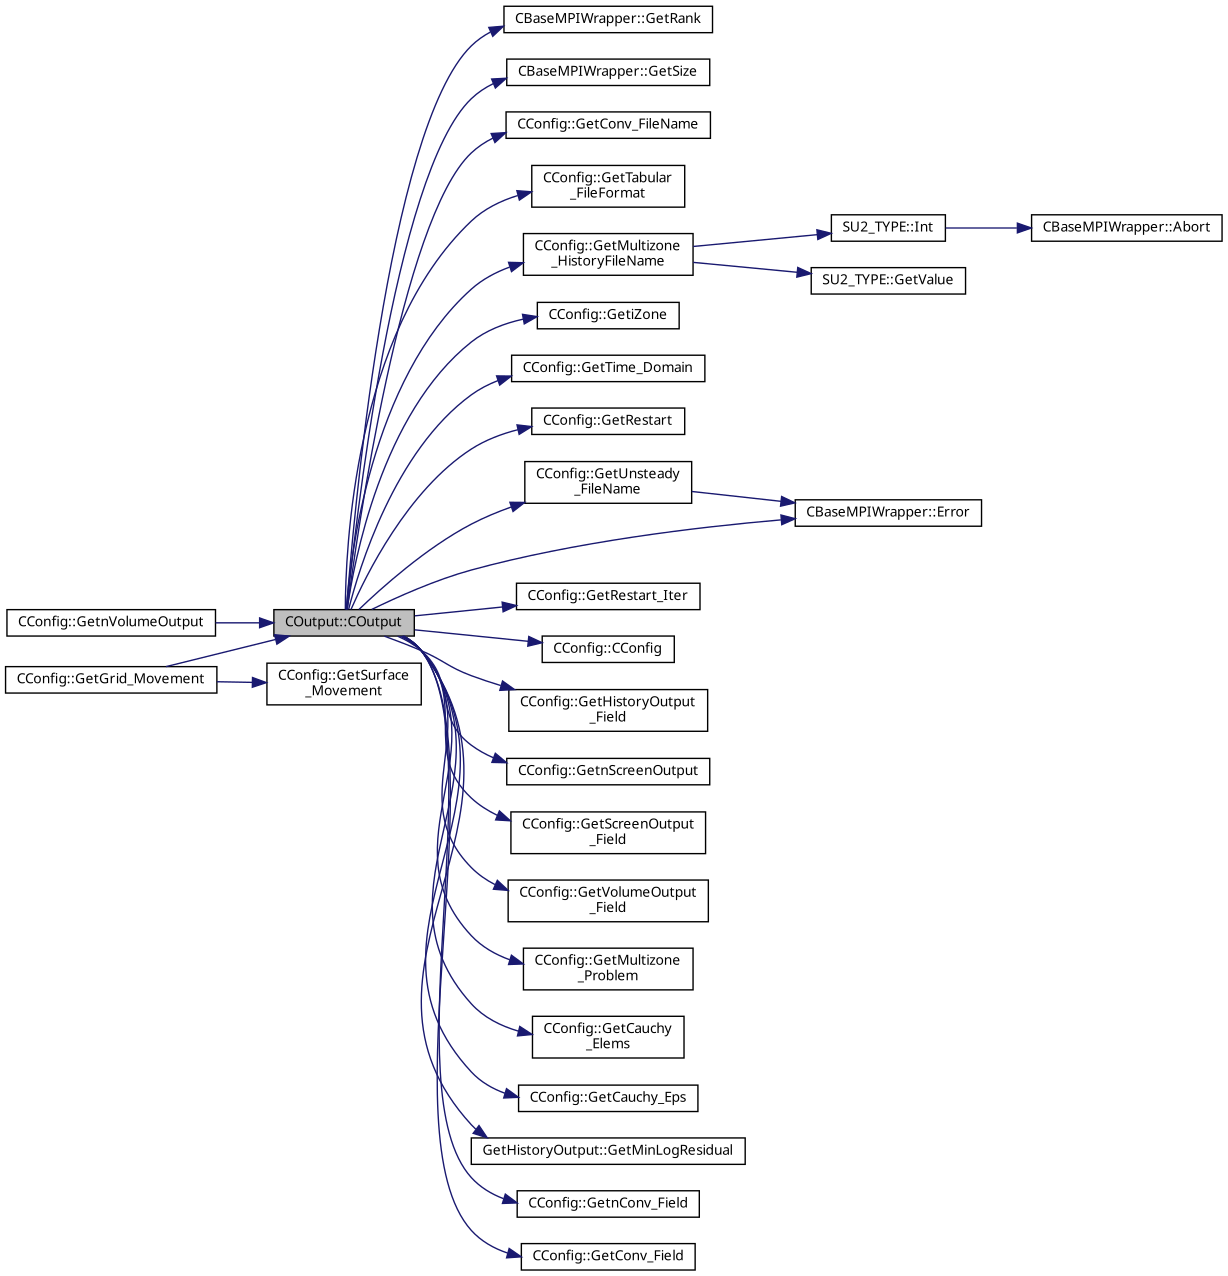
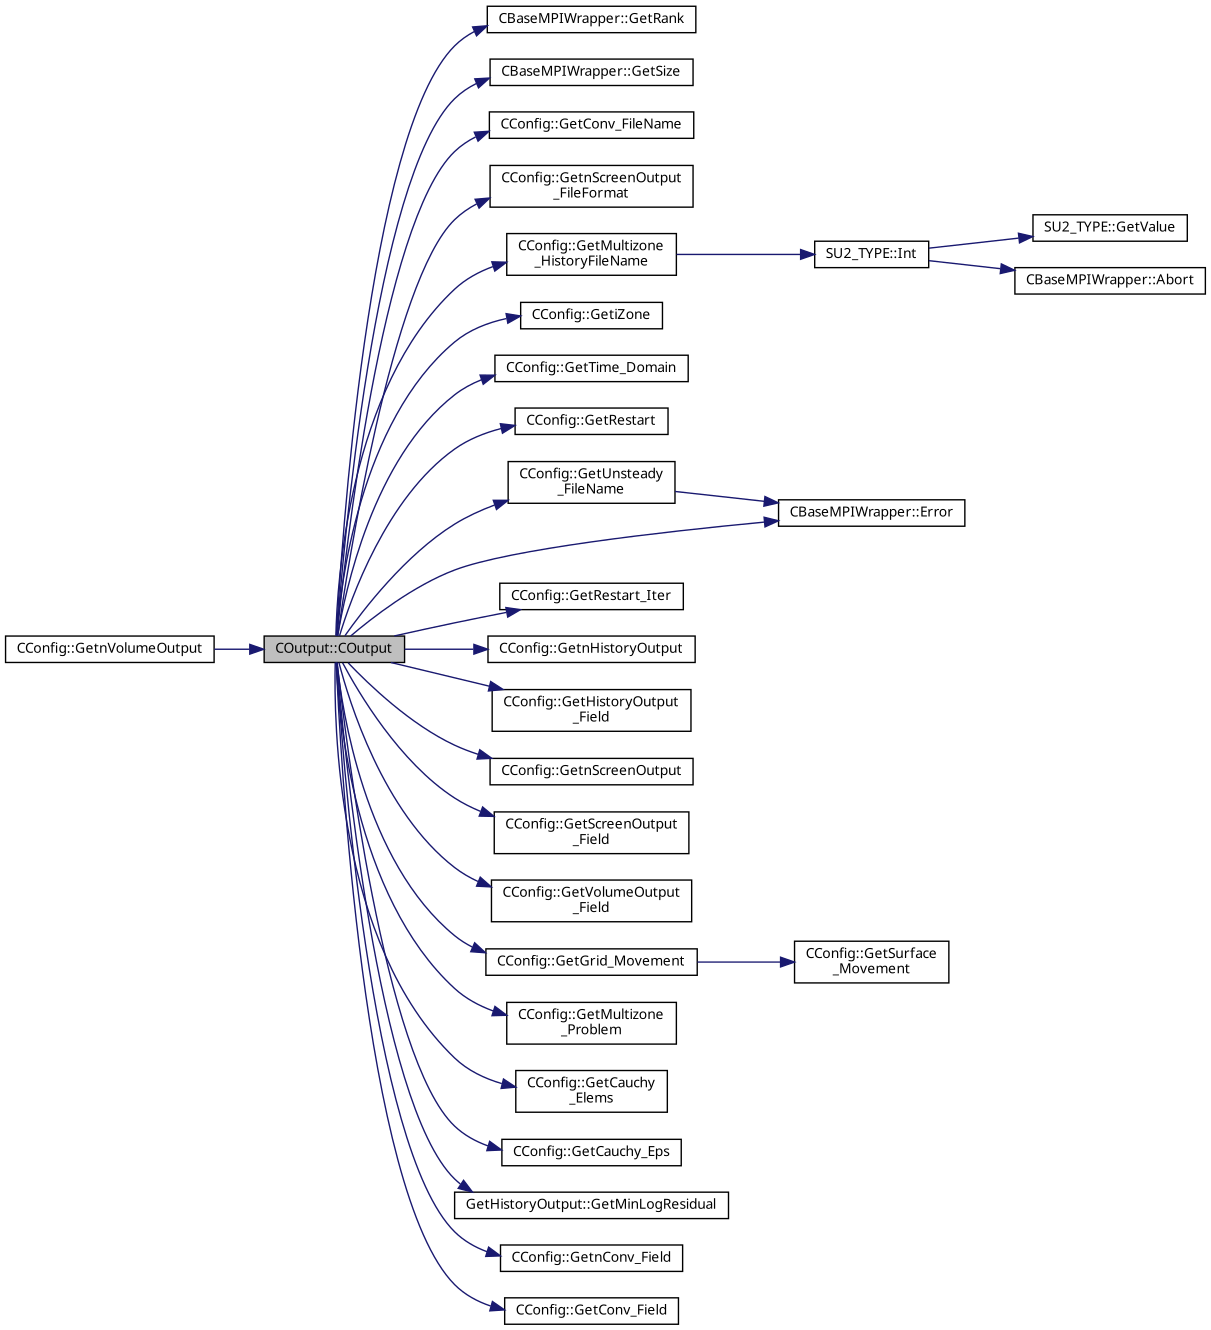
(608, 186) -> (592, 186)
(745, 267) -> (974, 243)
(608, 649) -> (592, 649)
(221, 653) -> (376, 820)
